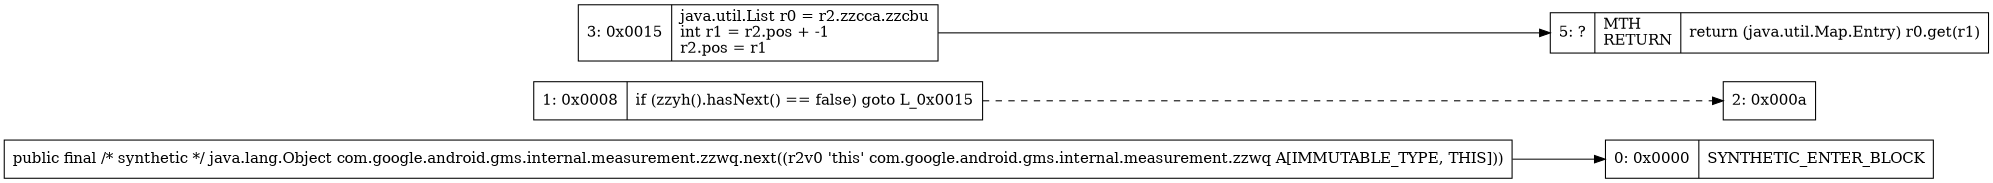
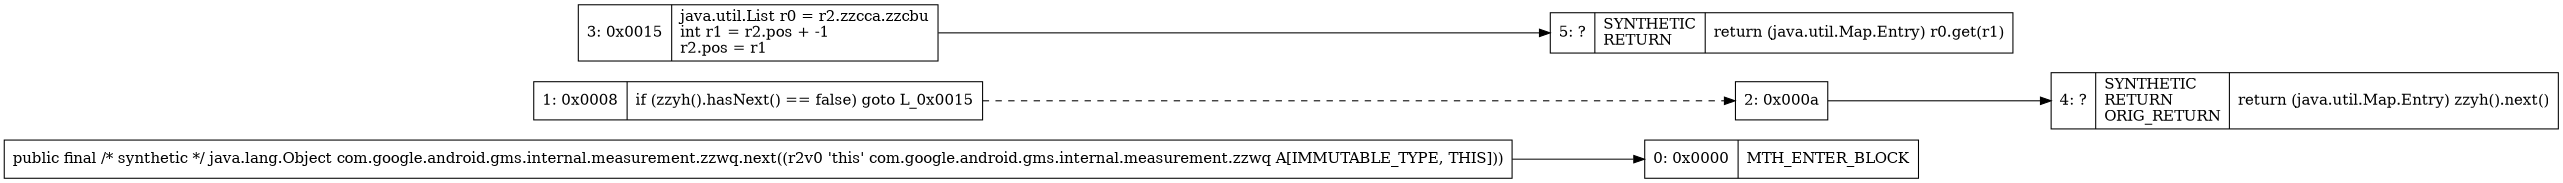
(1622, 24) -> (1650, 24)
none -> (2305, 101)
(1816, 159) -> (1828, 159)
